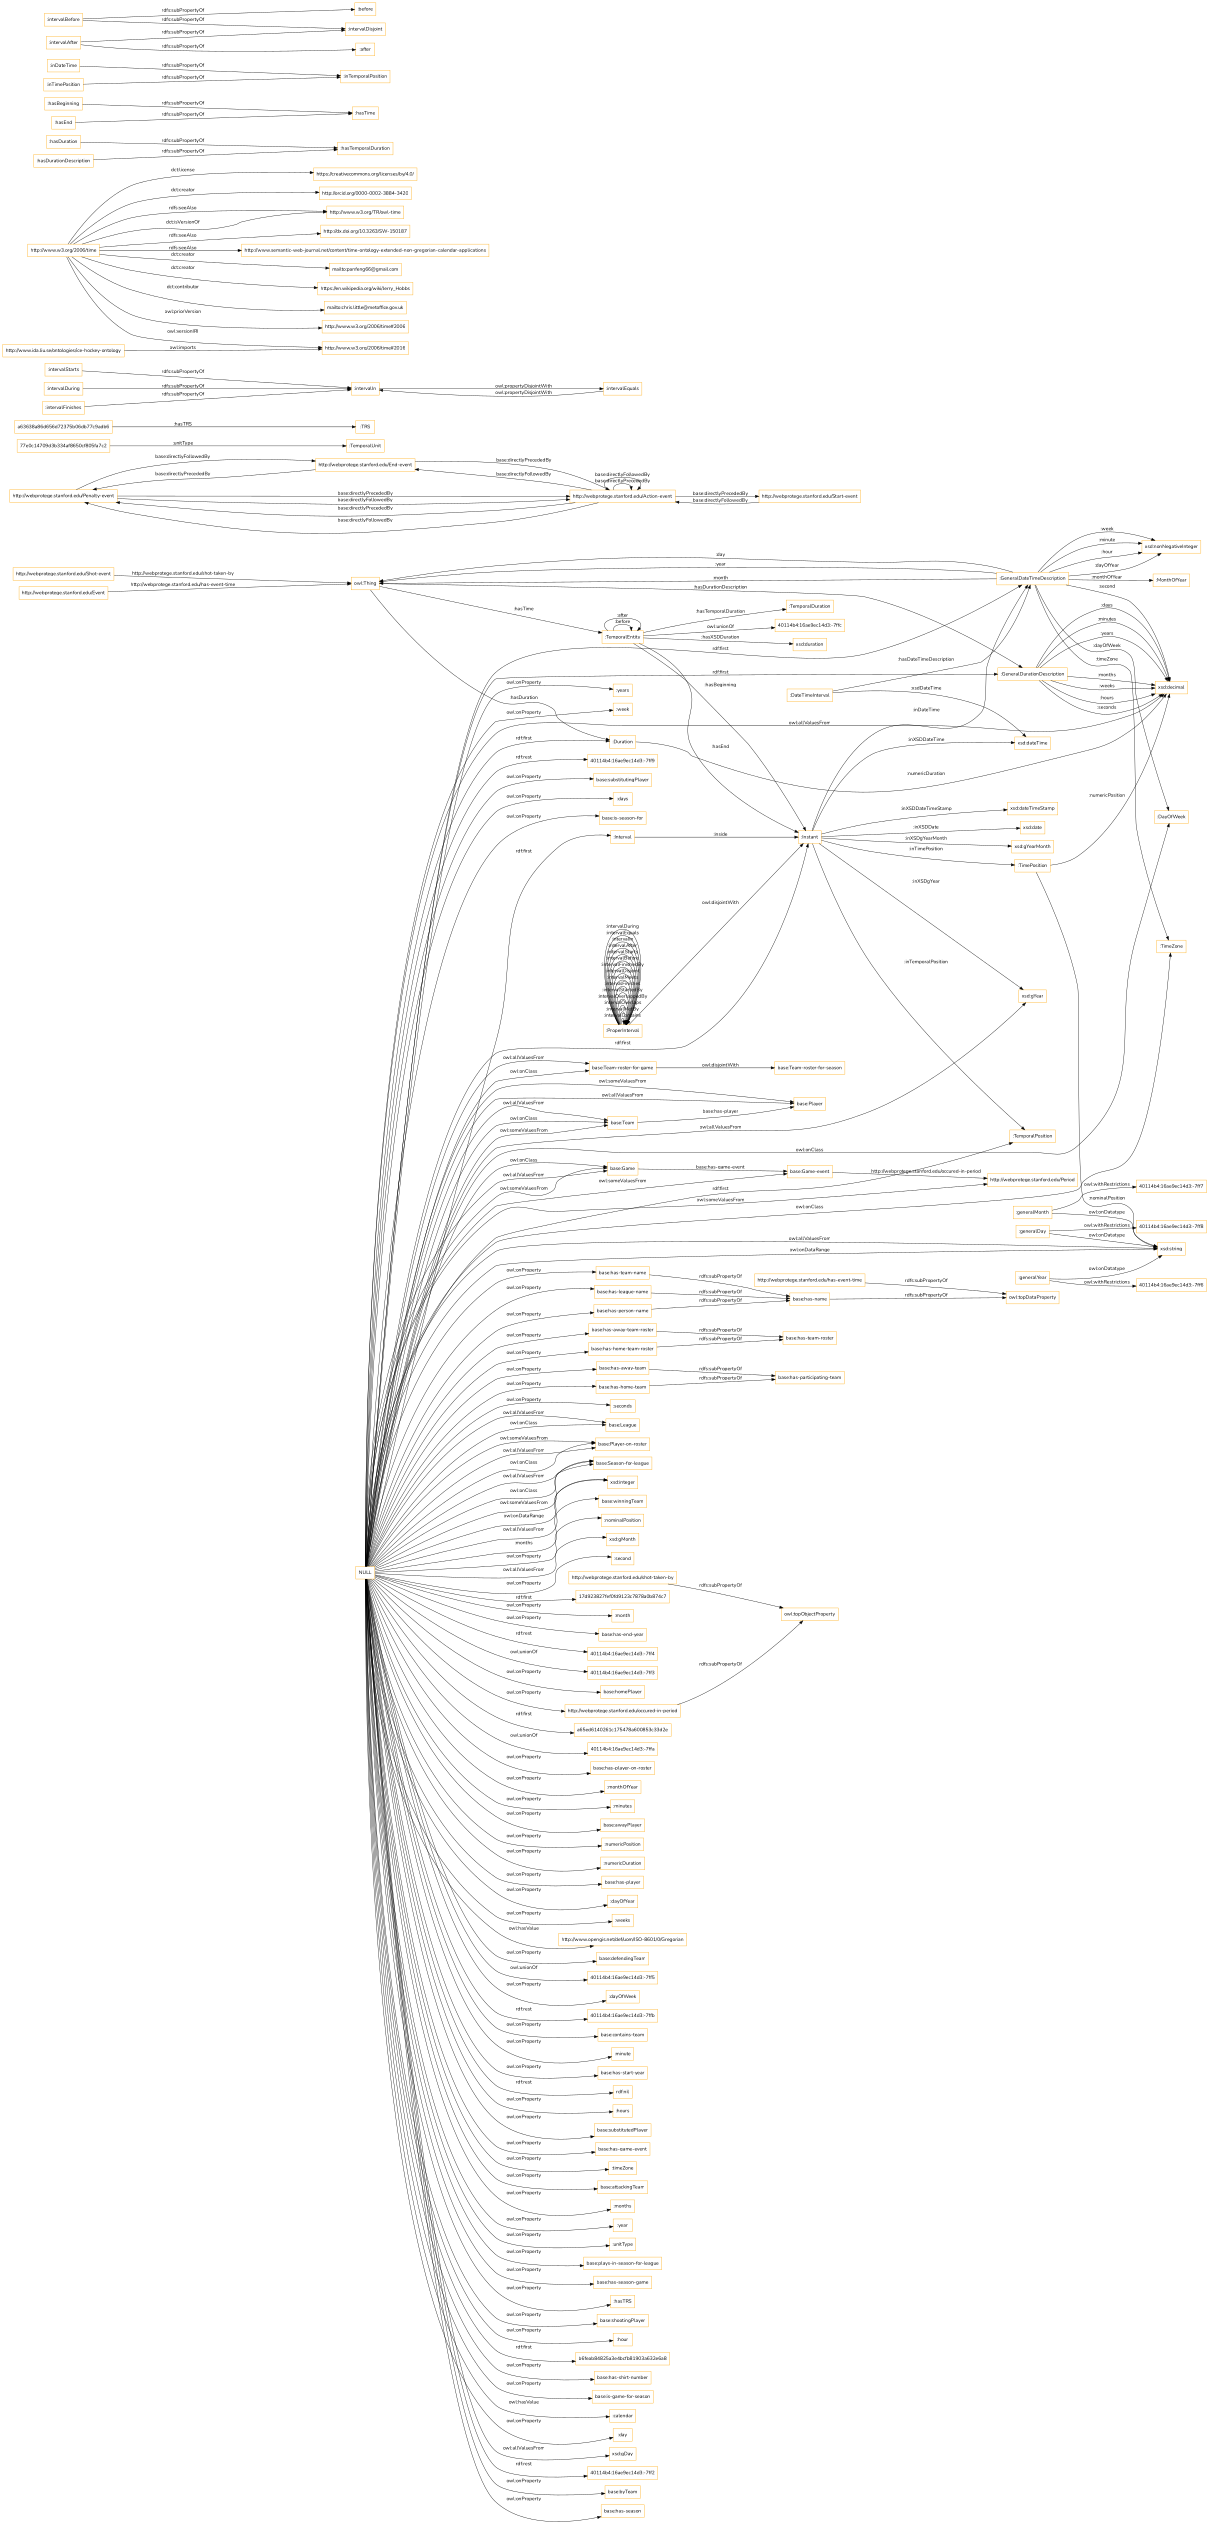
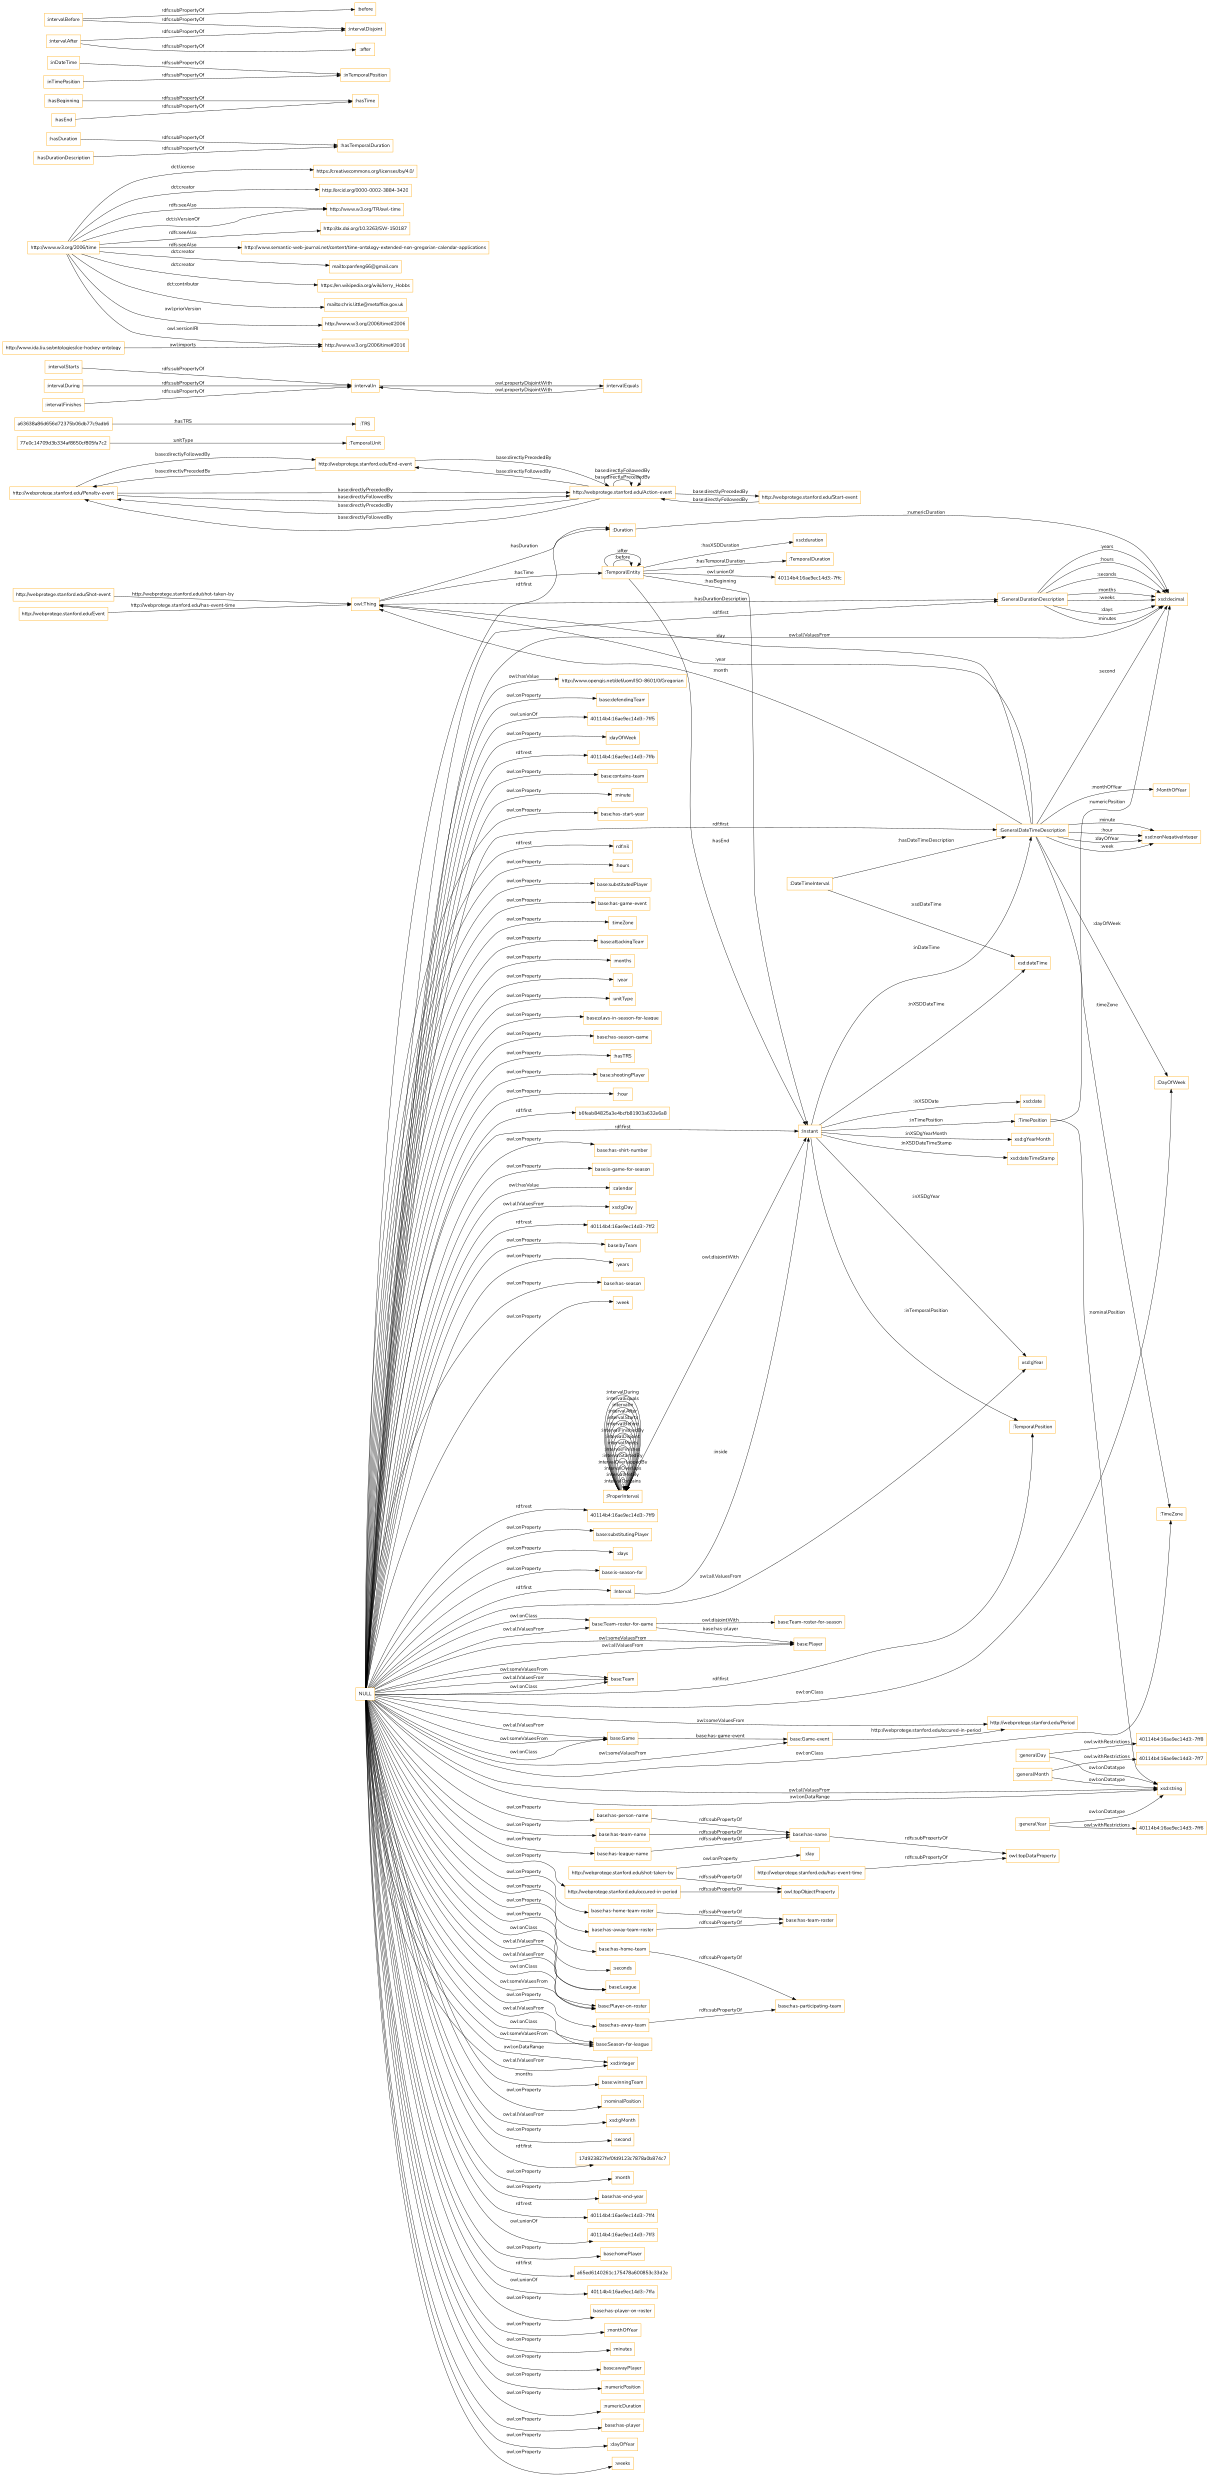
(714, 1117) -> (723, 1635)
(391, 2071) -> (737, 1862)
